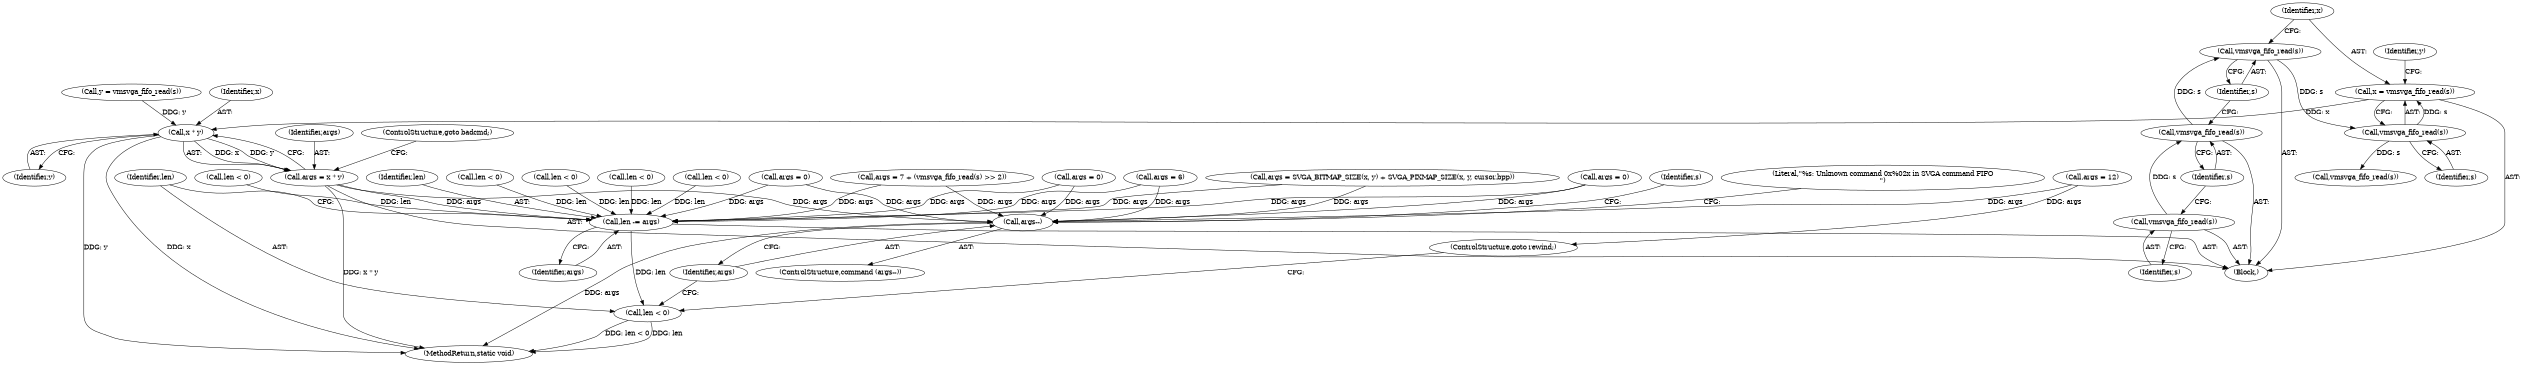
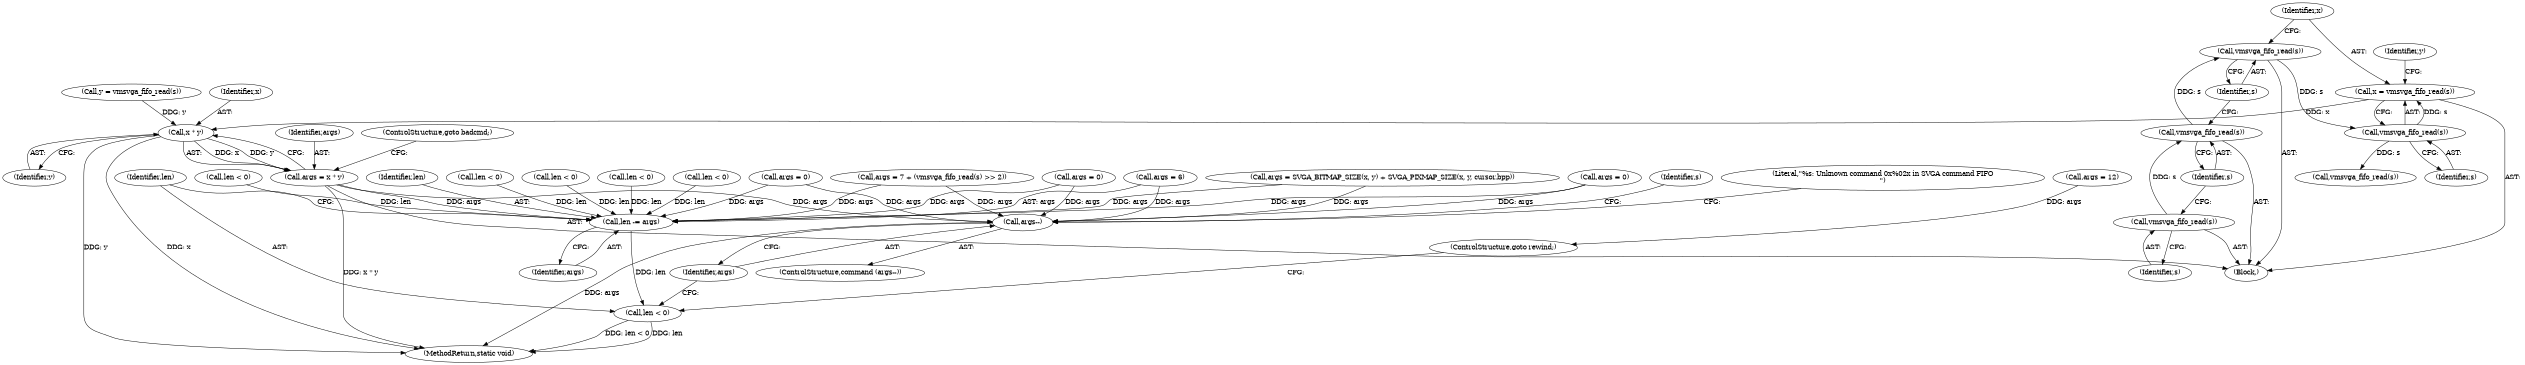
(1039, 202) -> (1039, 202)
(1616, 209) -> none
(1454, 232) -> none
